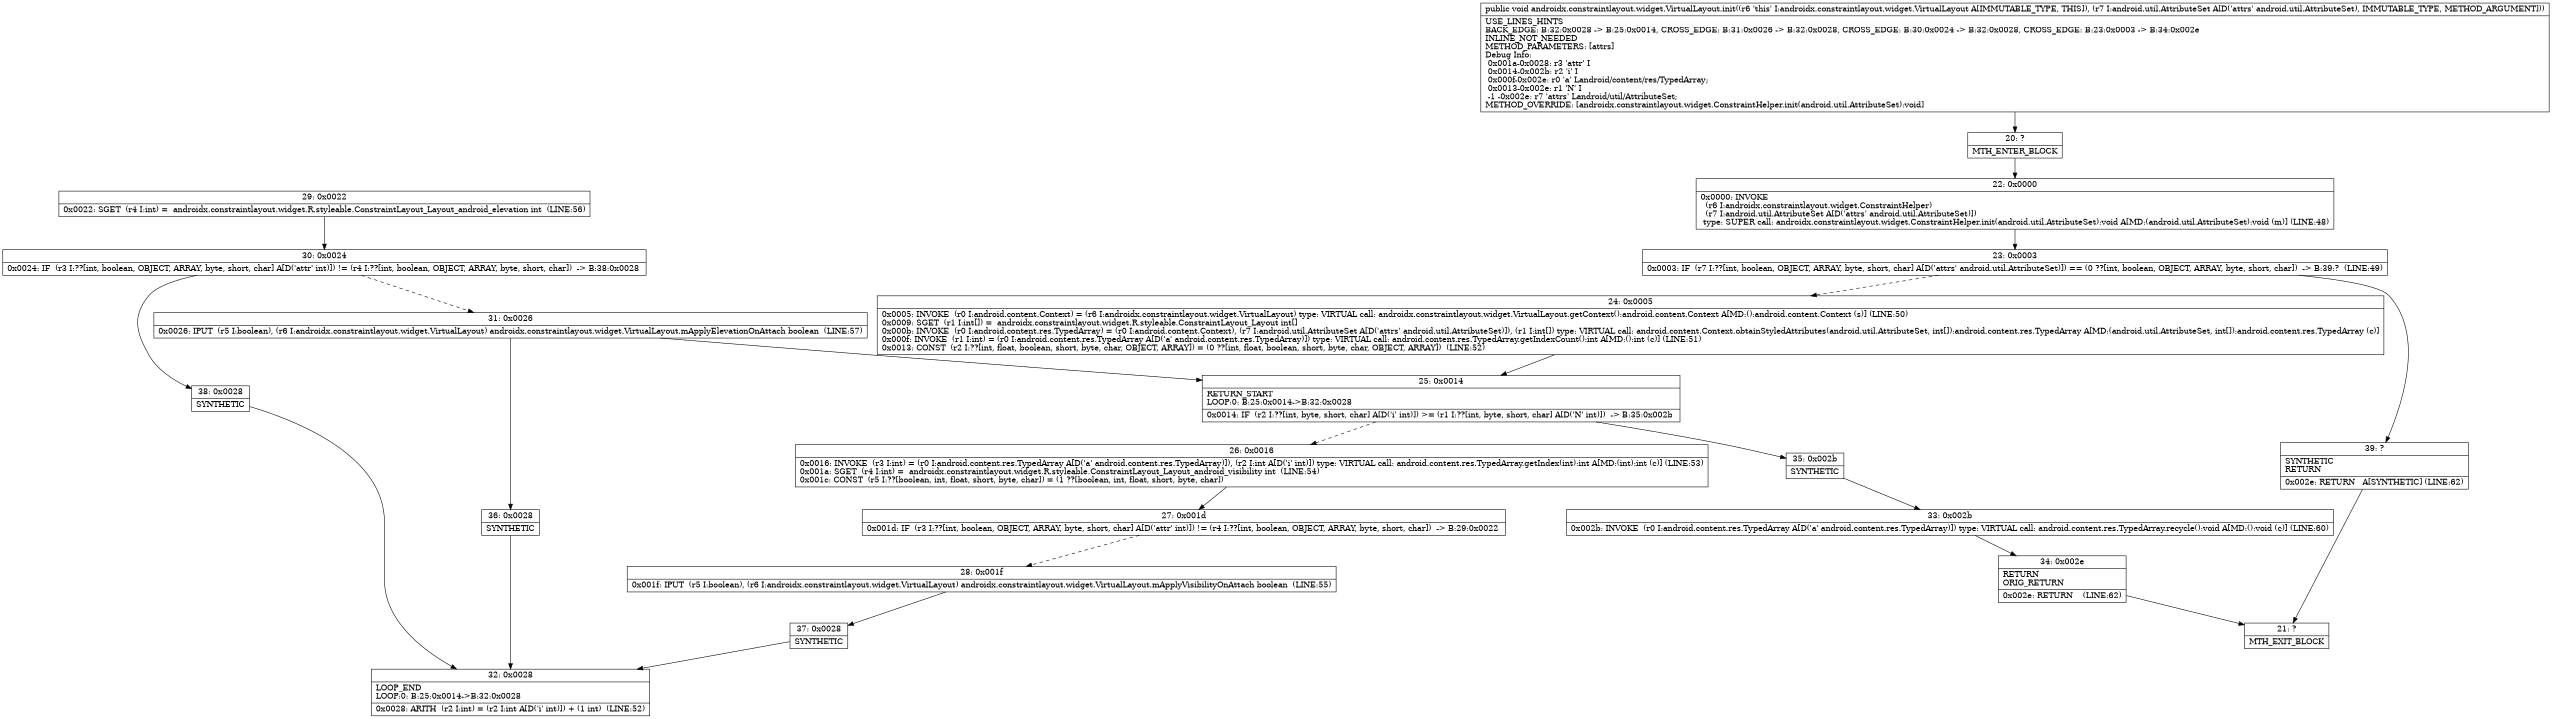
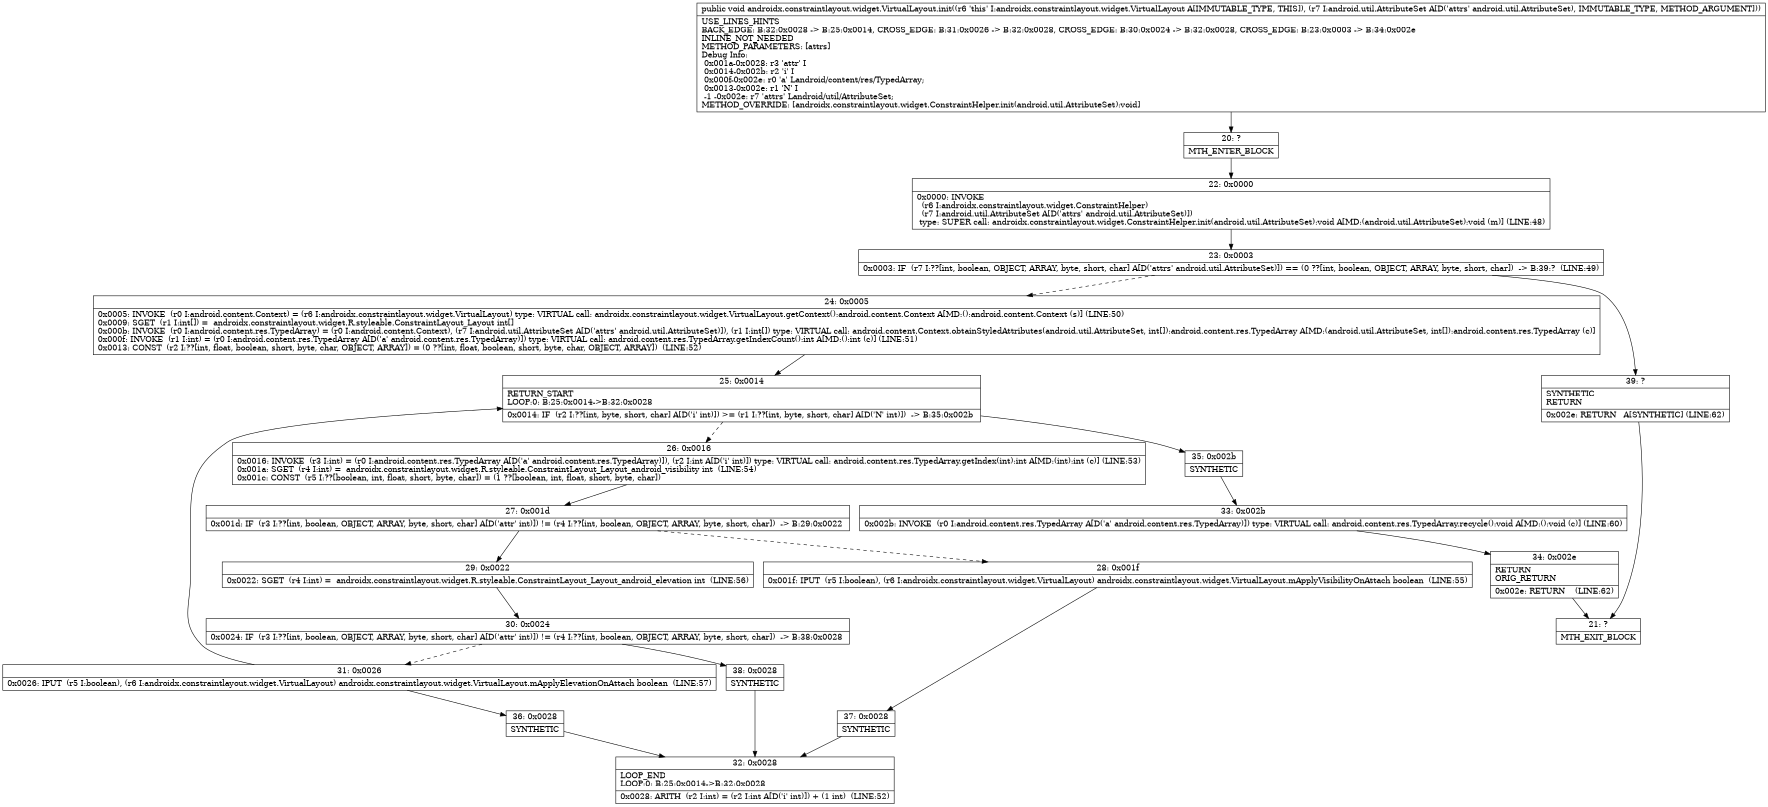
none -> (509, 544)
